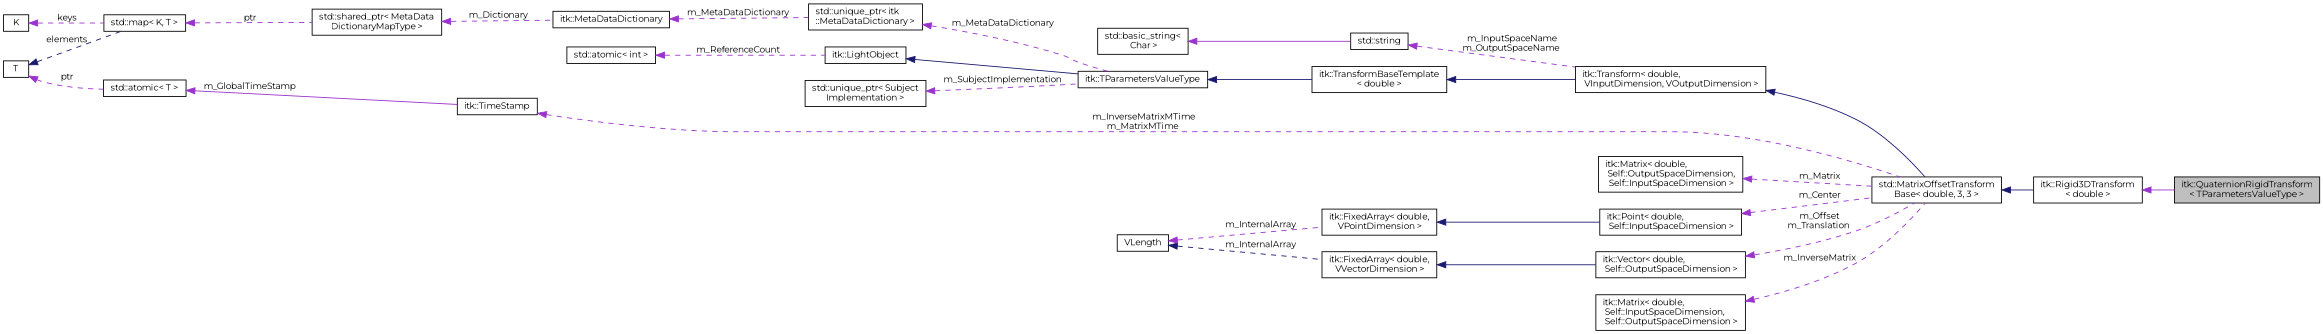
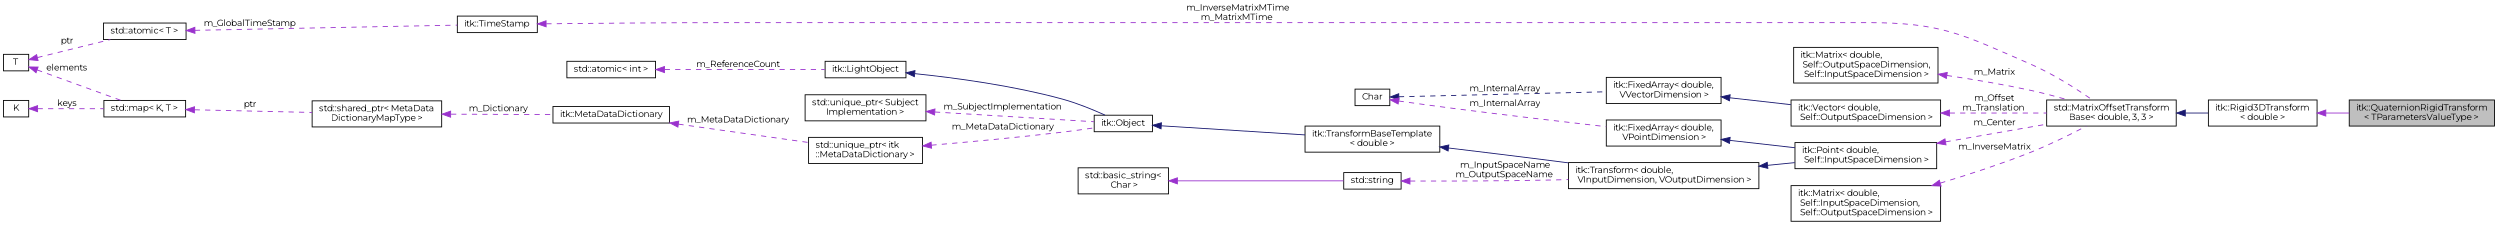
(79, 47) -> (79, 85)
(1143, 80) -> (1123, 123)
(326, 98) -> (326, 28)
(1858, 120) -> (1781, 164)
(1143, 243) -> (1372, 97)
